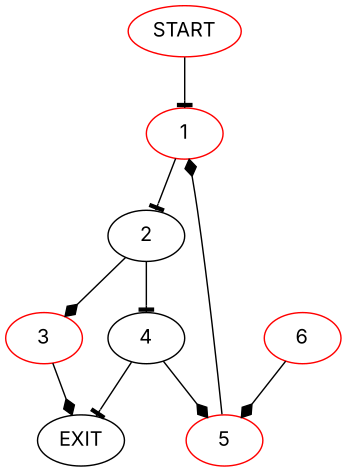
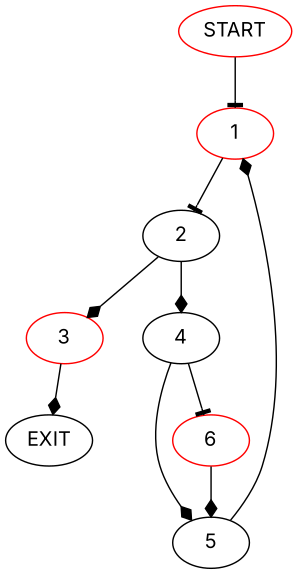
(146, 284) -> (181, 279)
(116, 386) -> (195, 386)
(224, 440) -> (211, 543)
